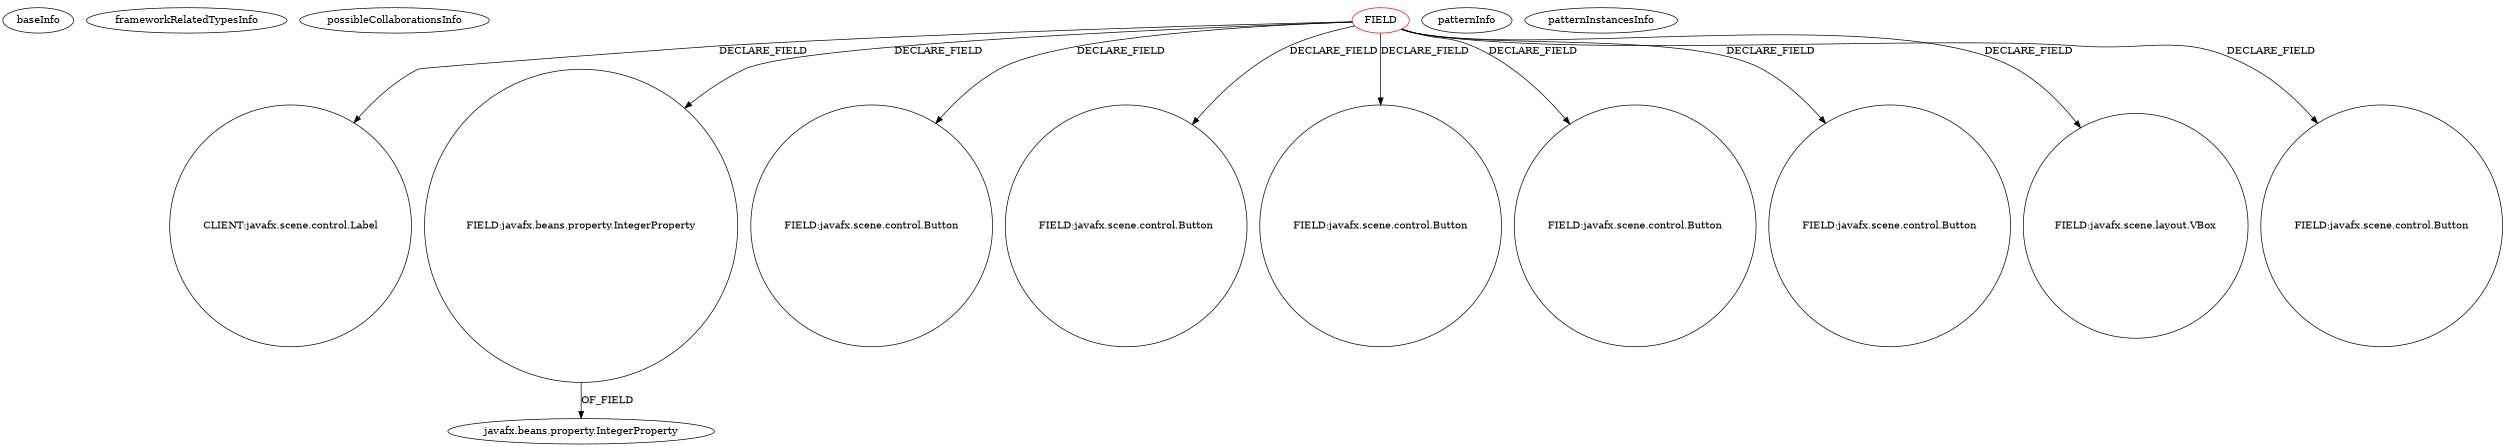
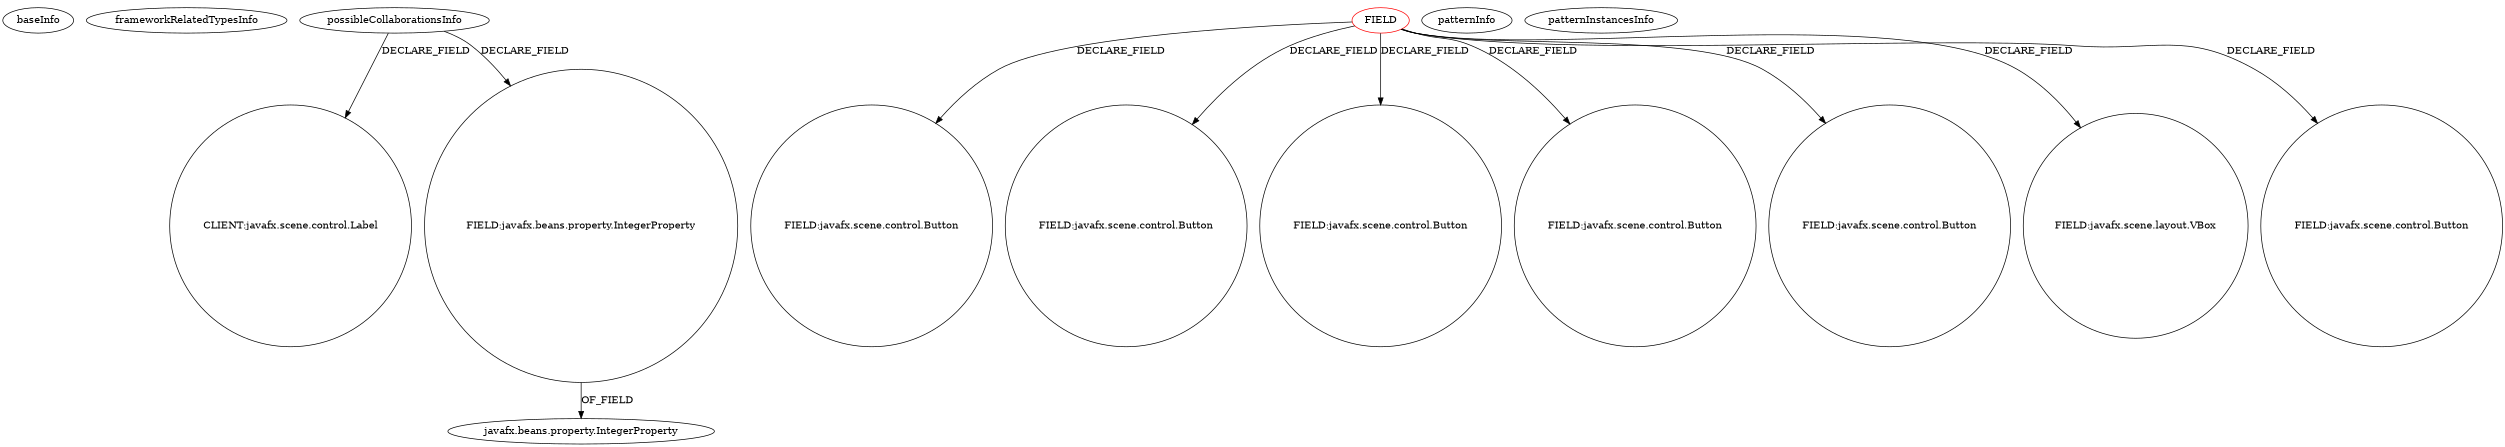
(1015, 38) -> (478, 51)
(846, 39) -> (368, 72)
